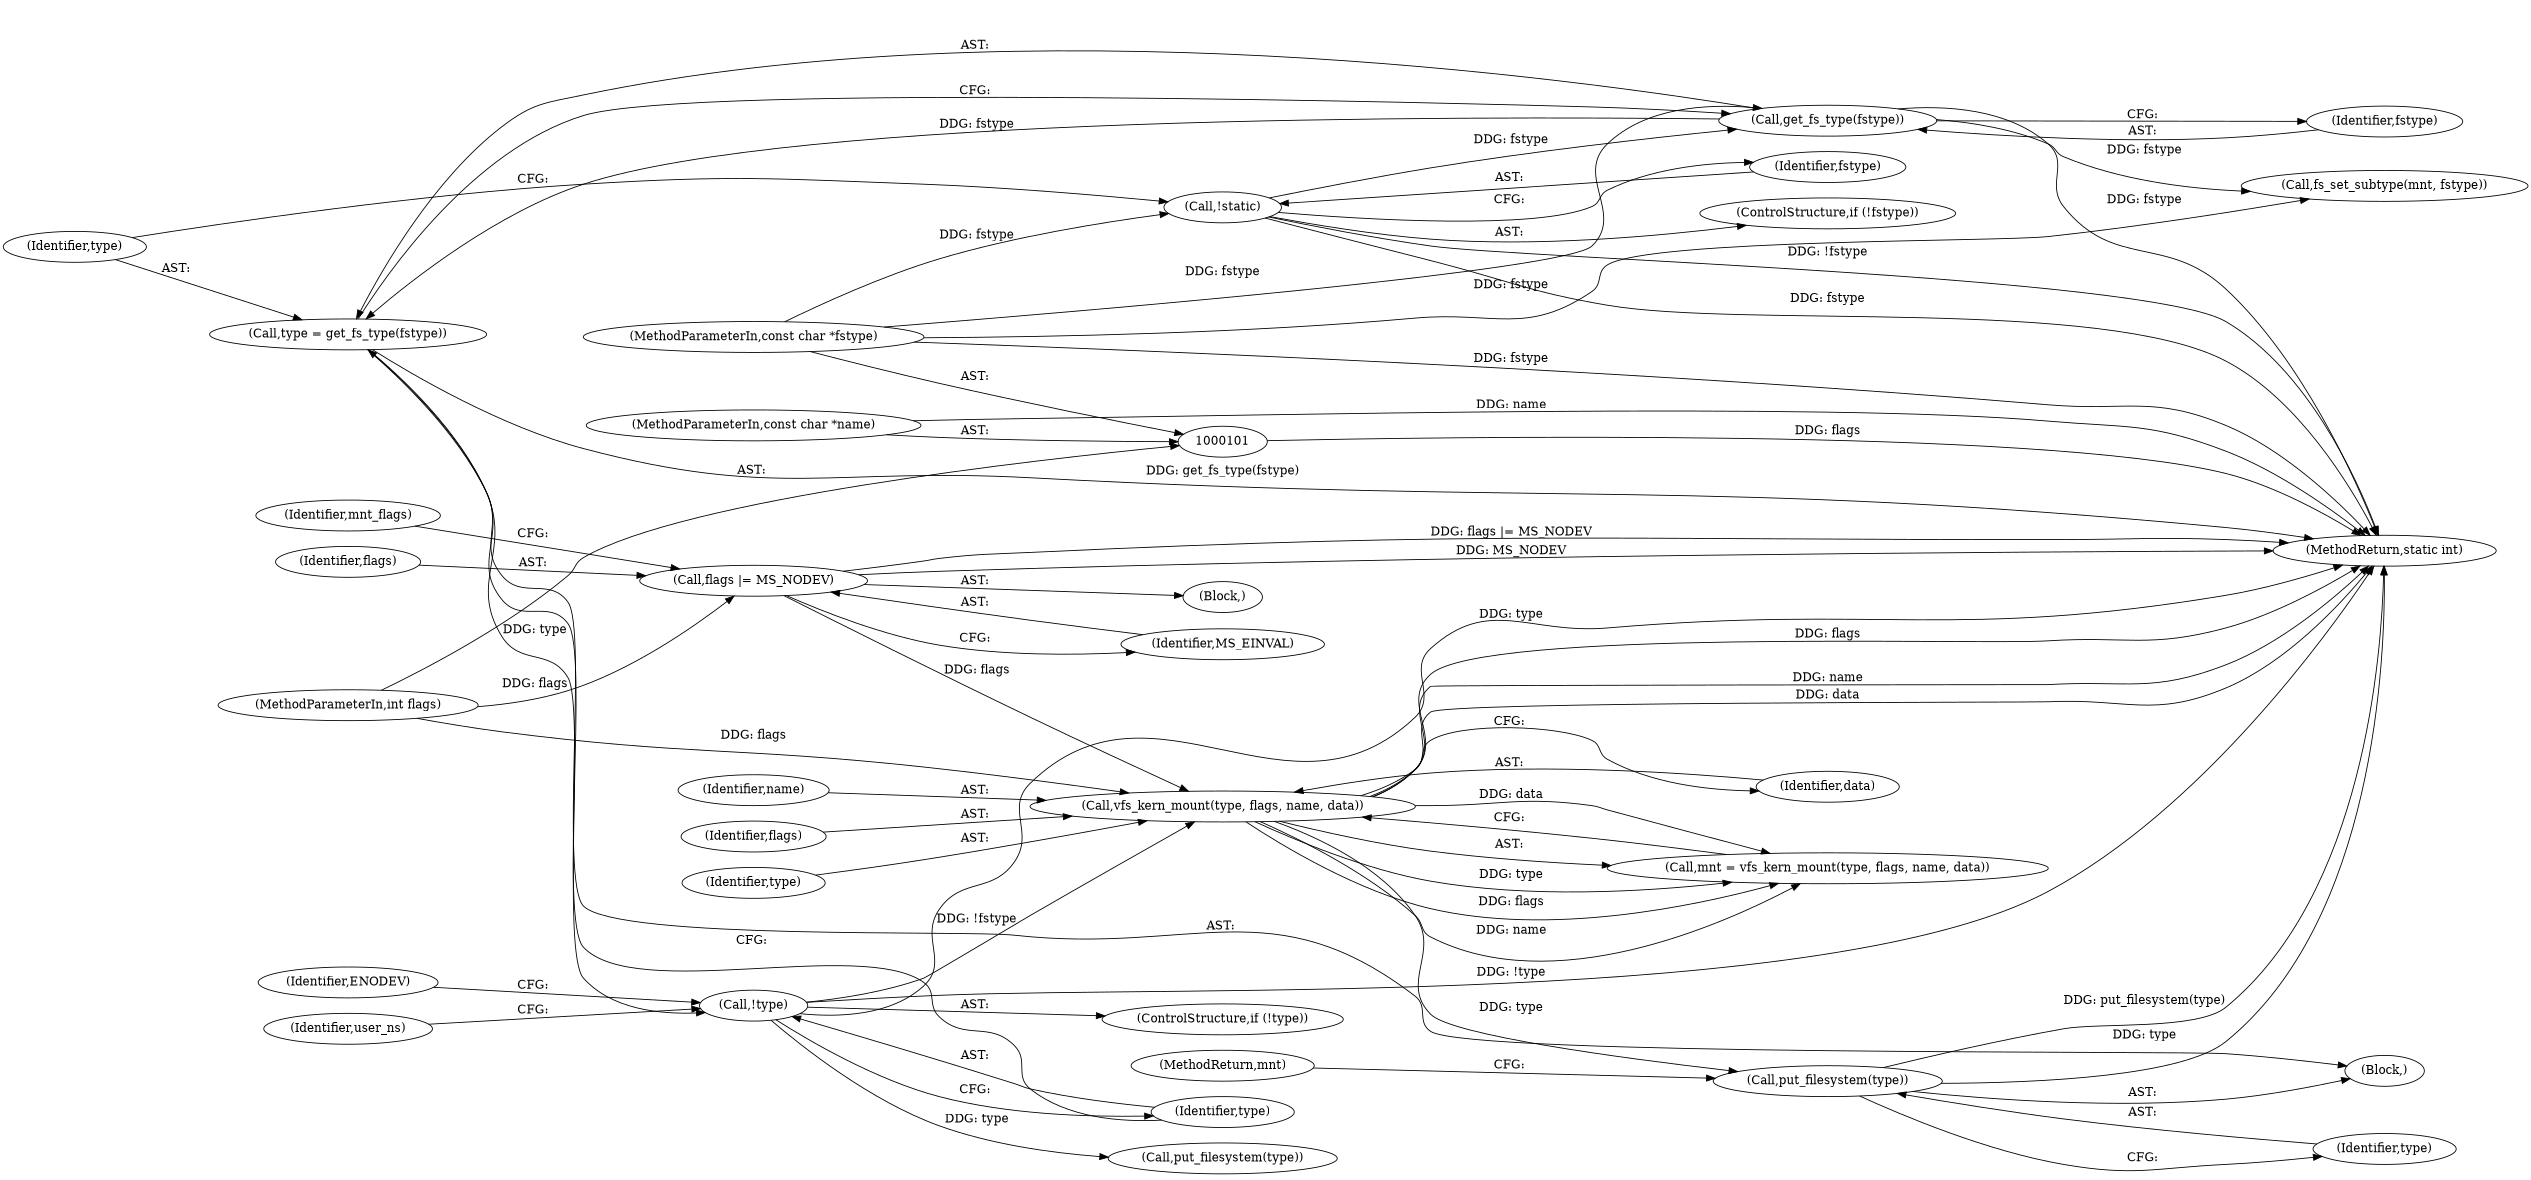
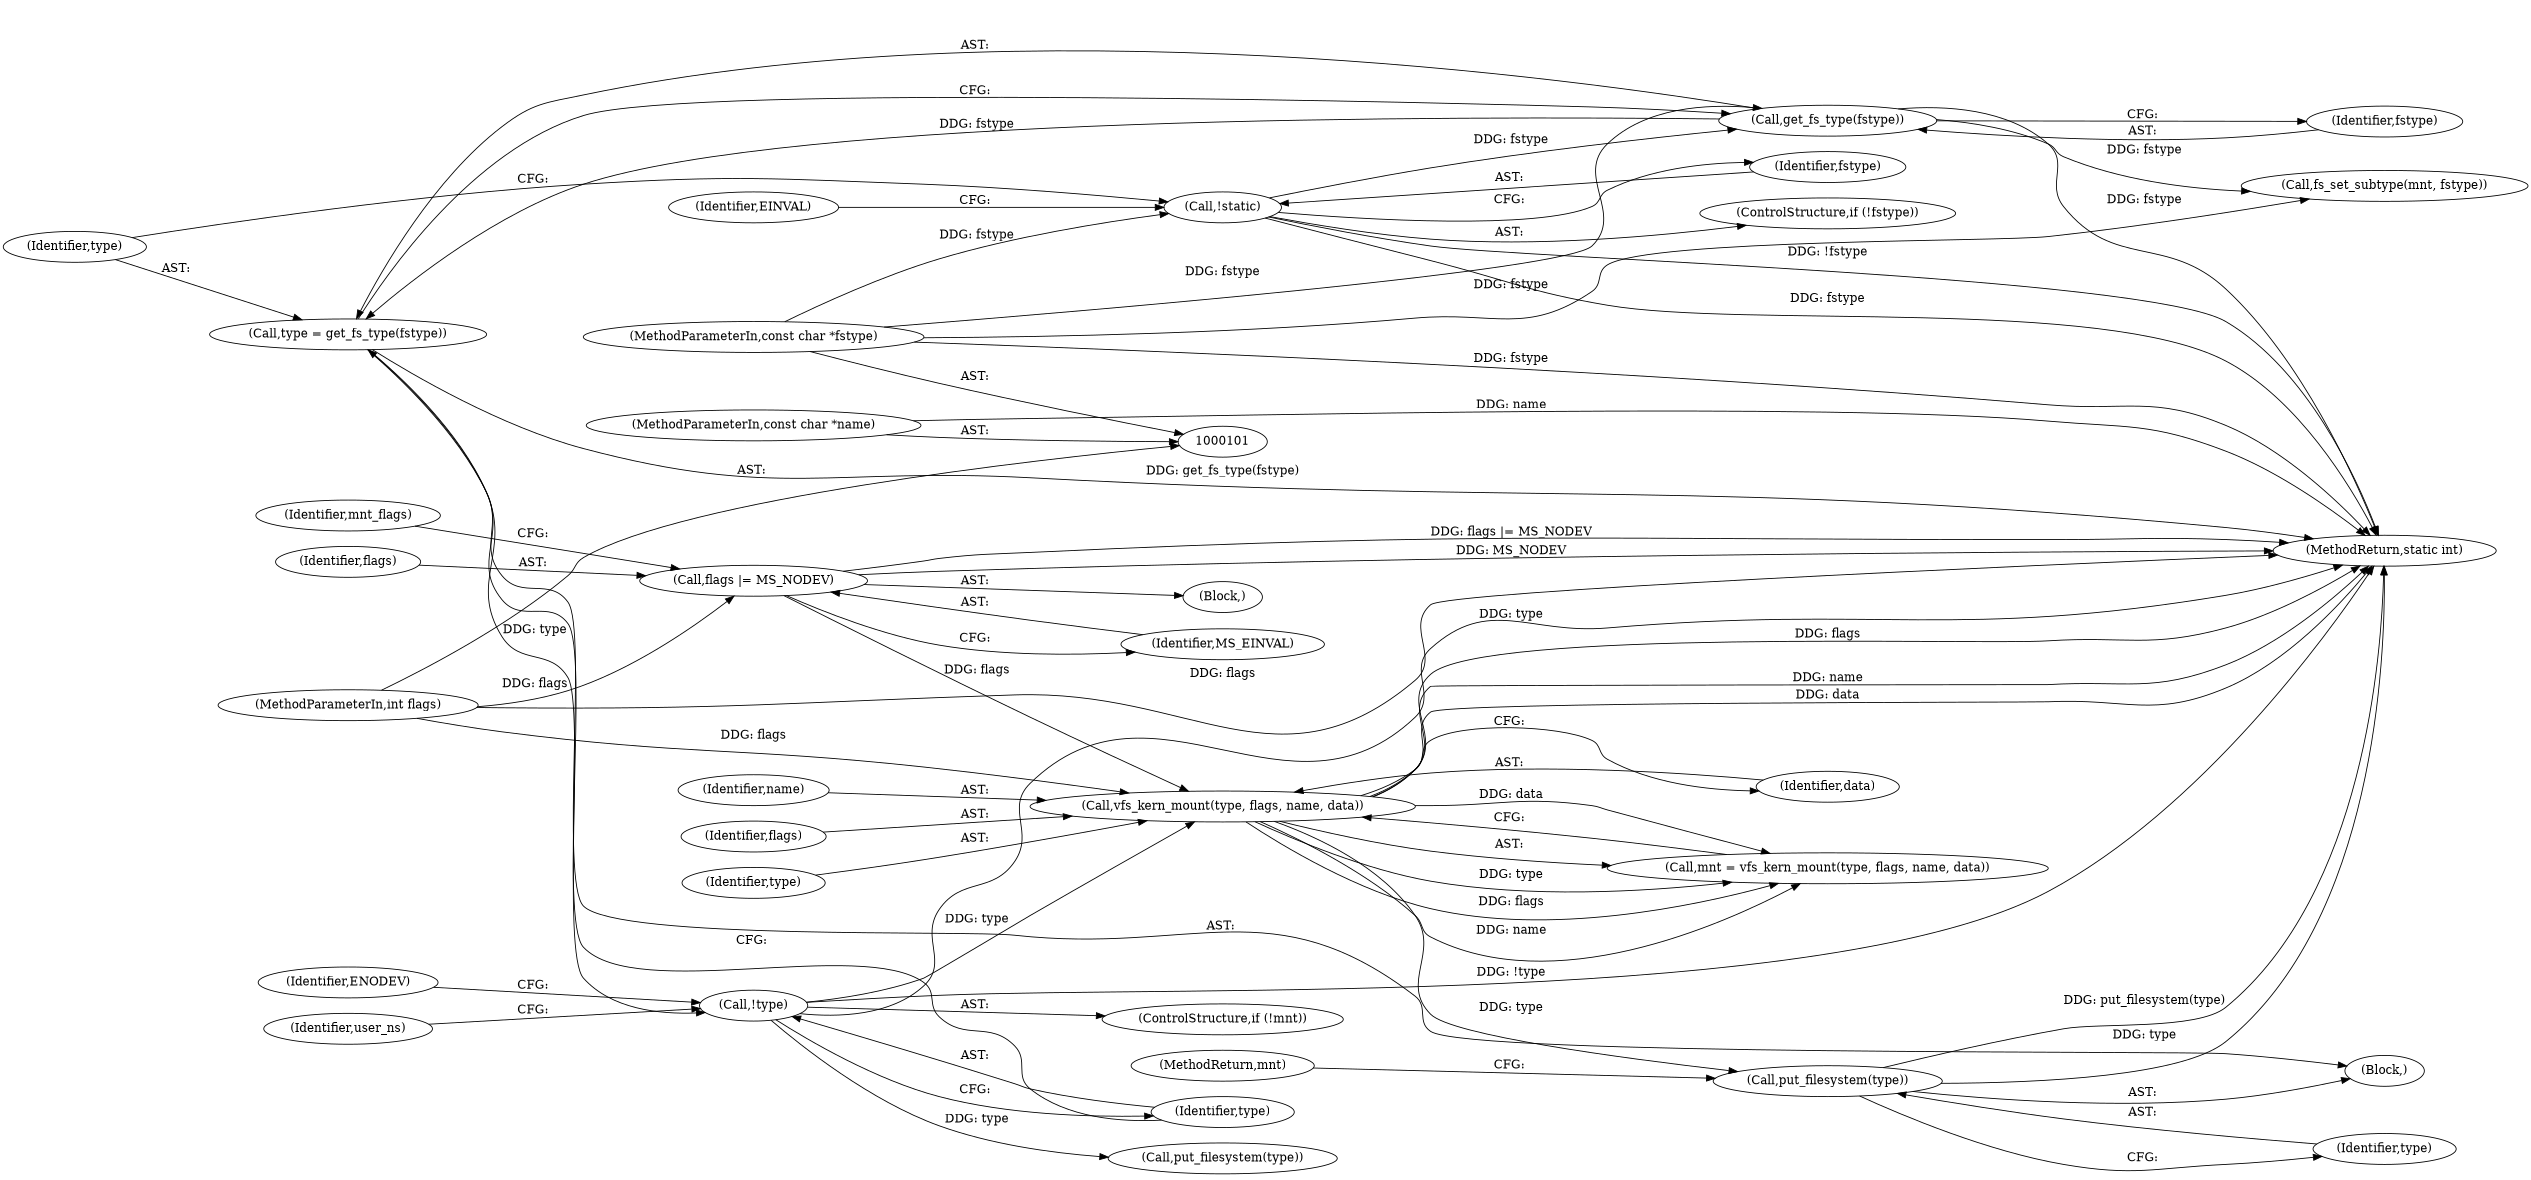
none -> (754, 207)
(1818, 440) -> (1401, 690)
(977, 919) -> (977, 919)
(1223, 1019) -> (1223, 1019)
